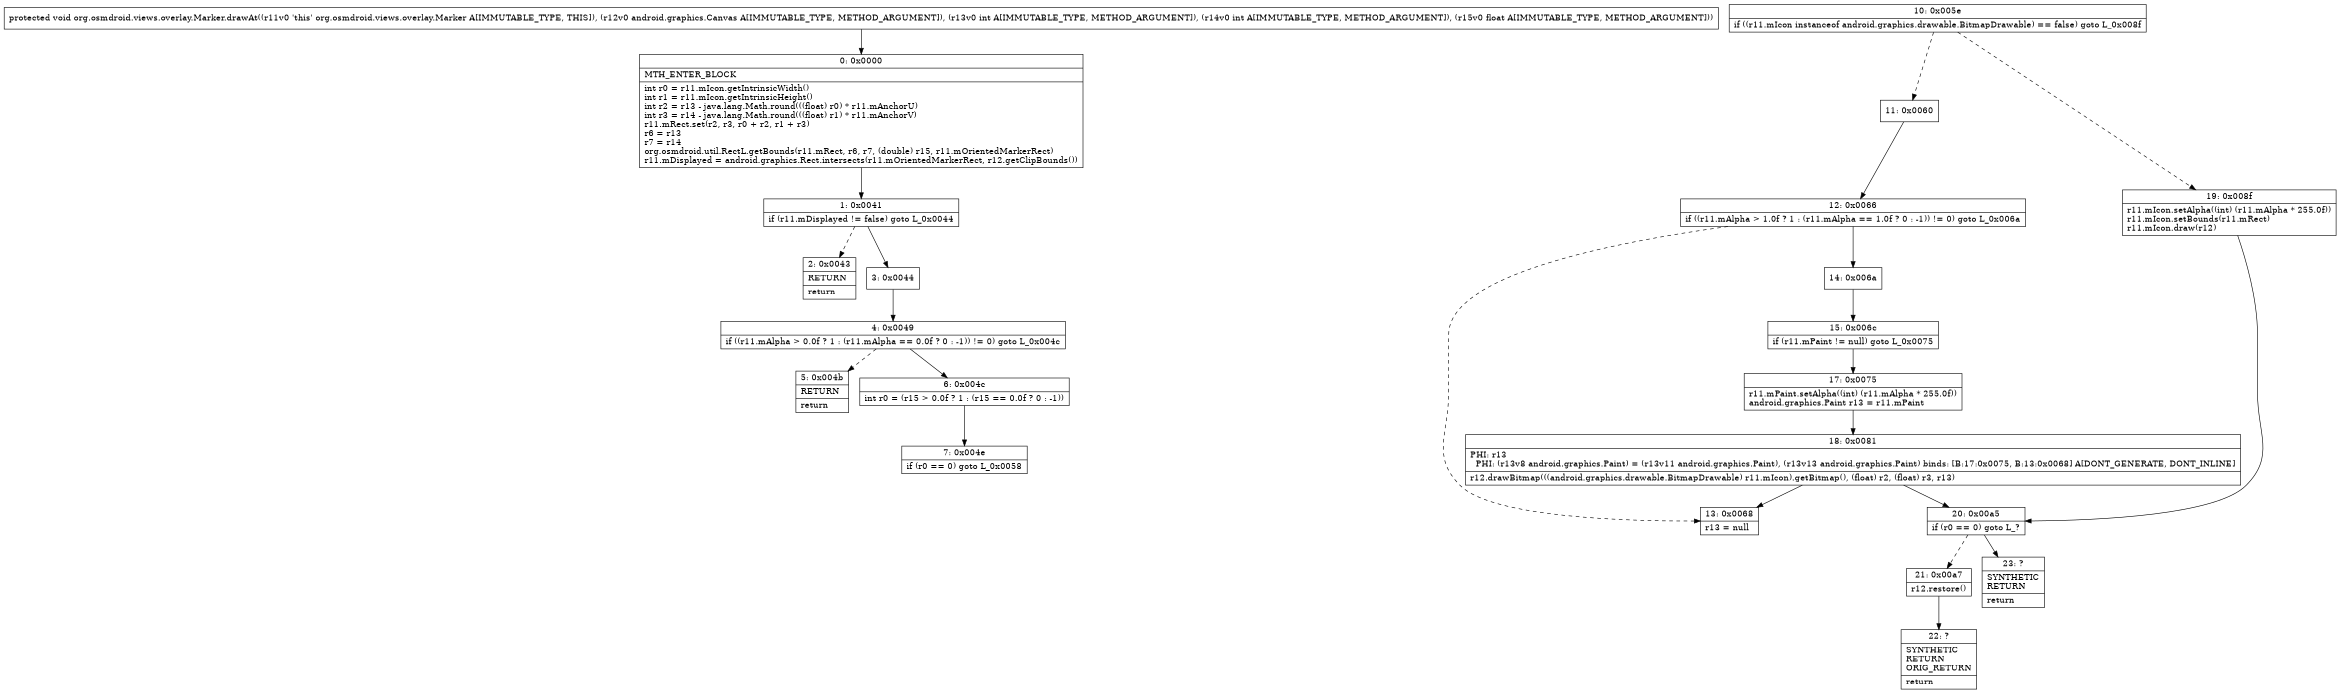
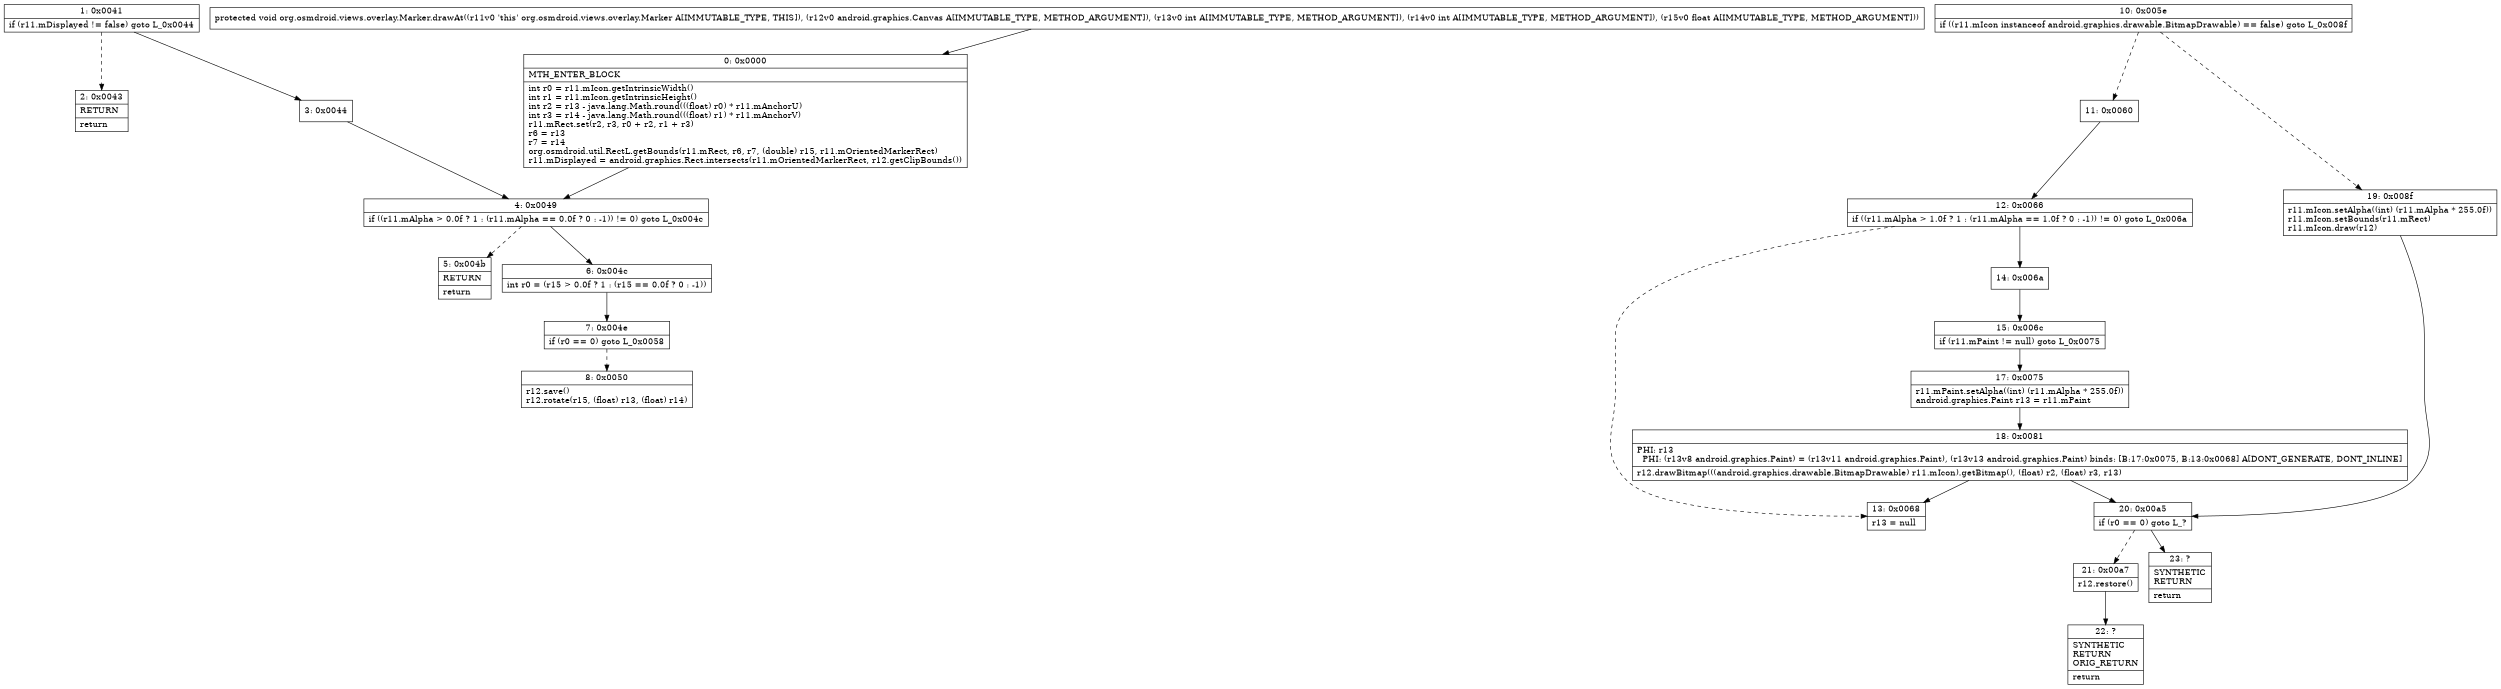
(861, 180) -> (599, 182)
none -> (607, 389)
